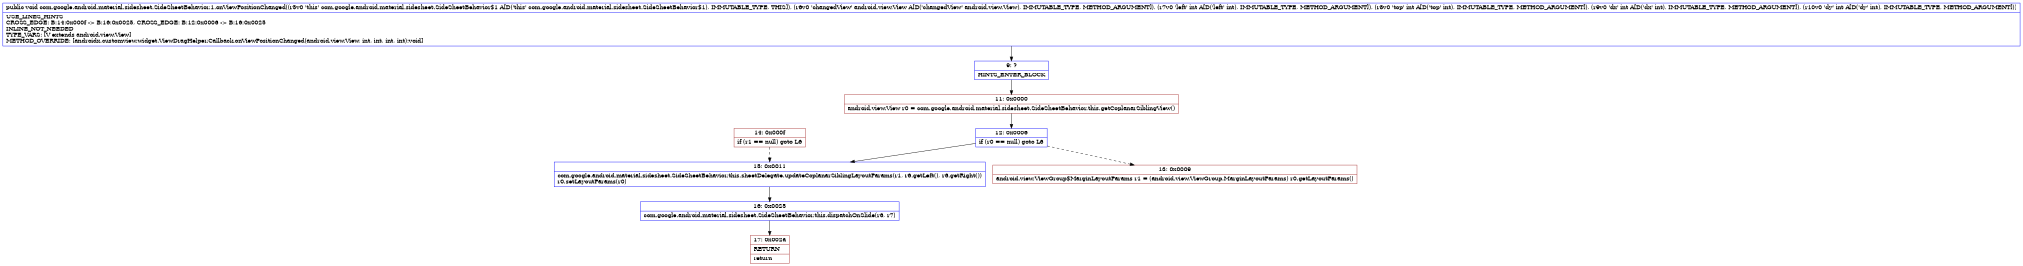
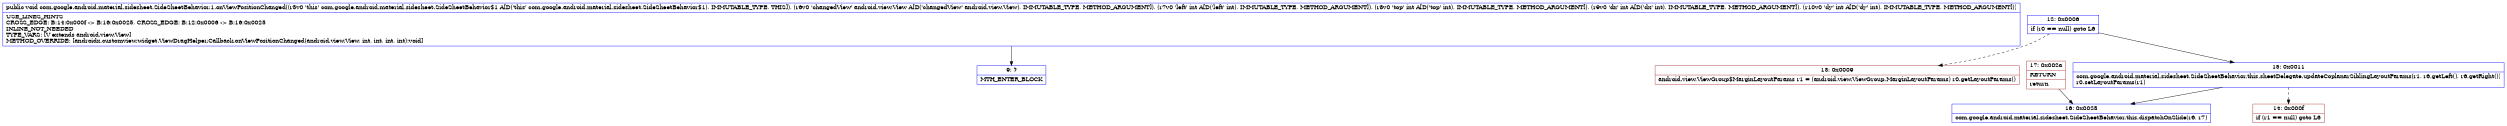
(1011, 75) -> (1011, 79)
(1011, 104) -> none
(770, 153) -> (2289, 94)
(592, 182) -> (2111, 83)
(770, 226) -> (2064, 95)
